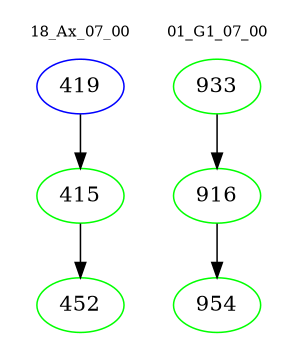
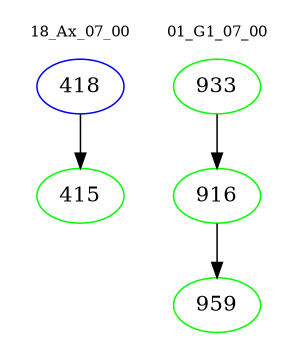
(80, 87) -> (80, 87)
(80, 305) -> none
(217, 305) -> (217, 305)
